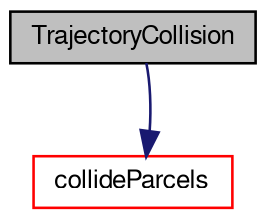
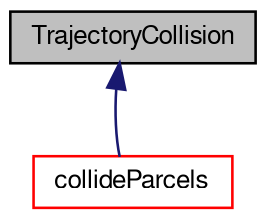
(150, 97) -> (116, 123)
